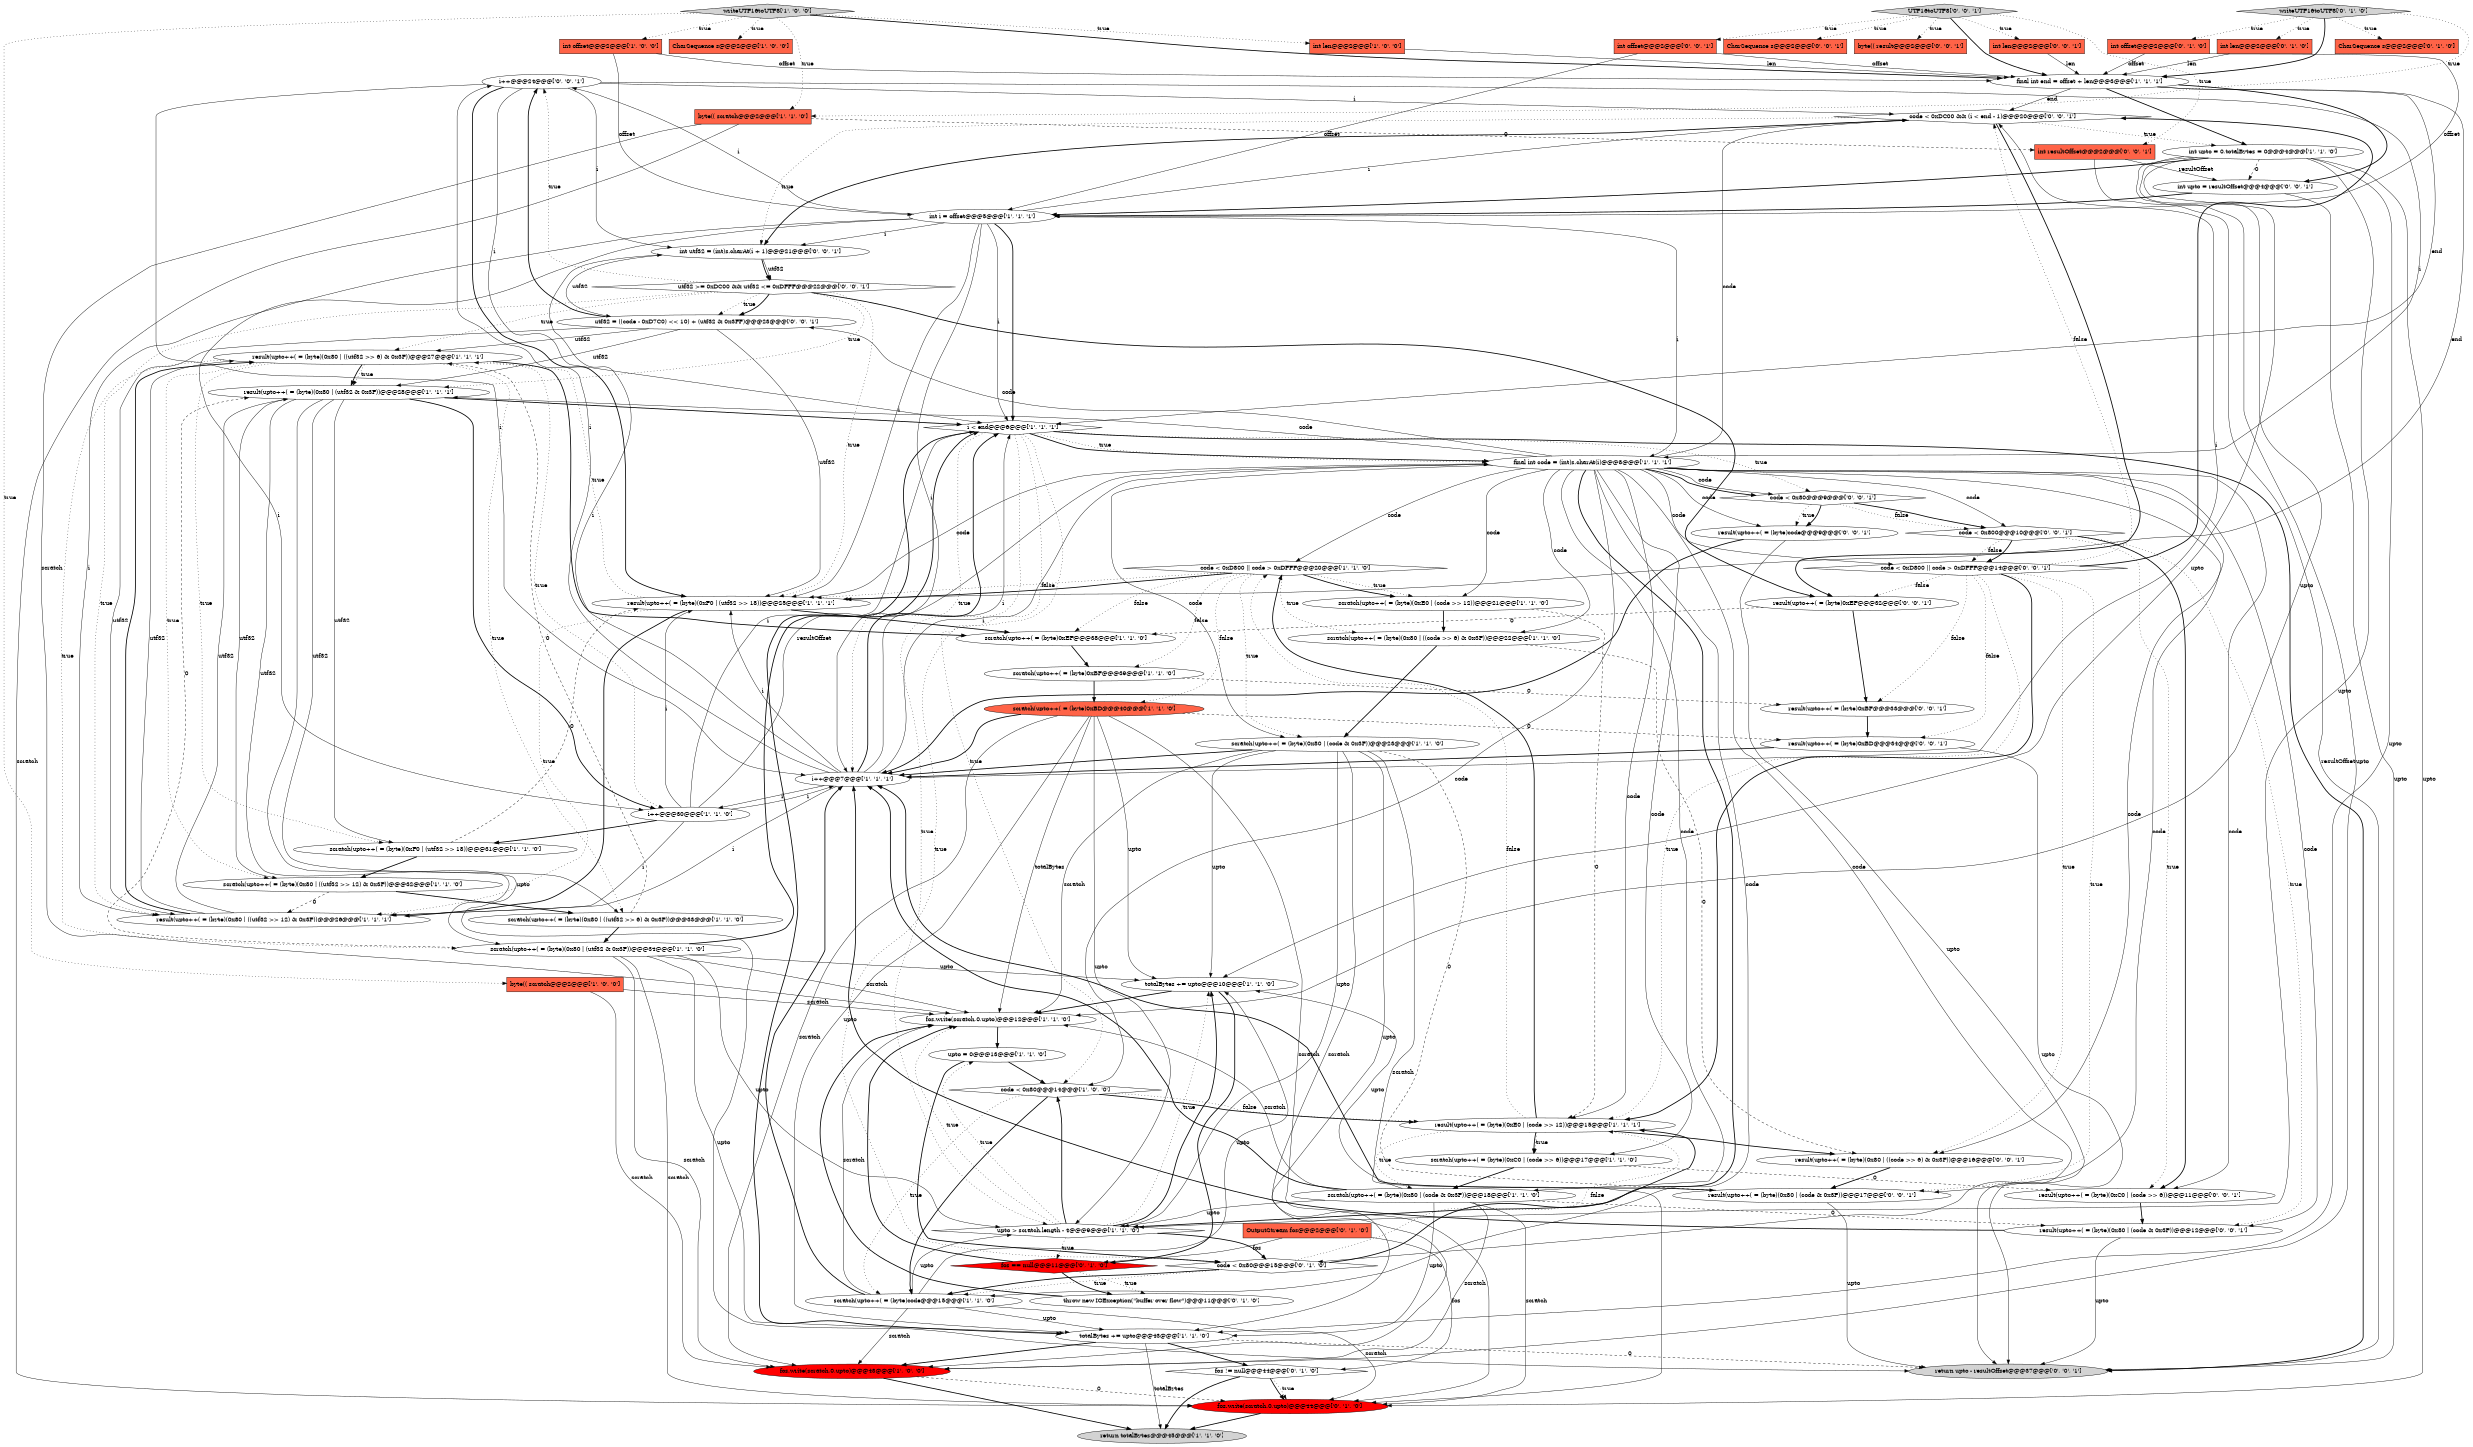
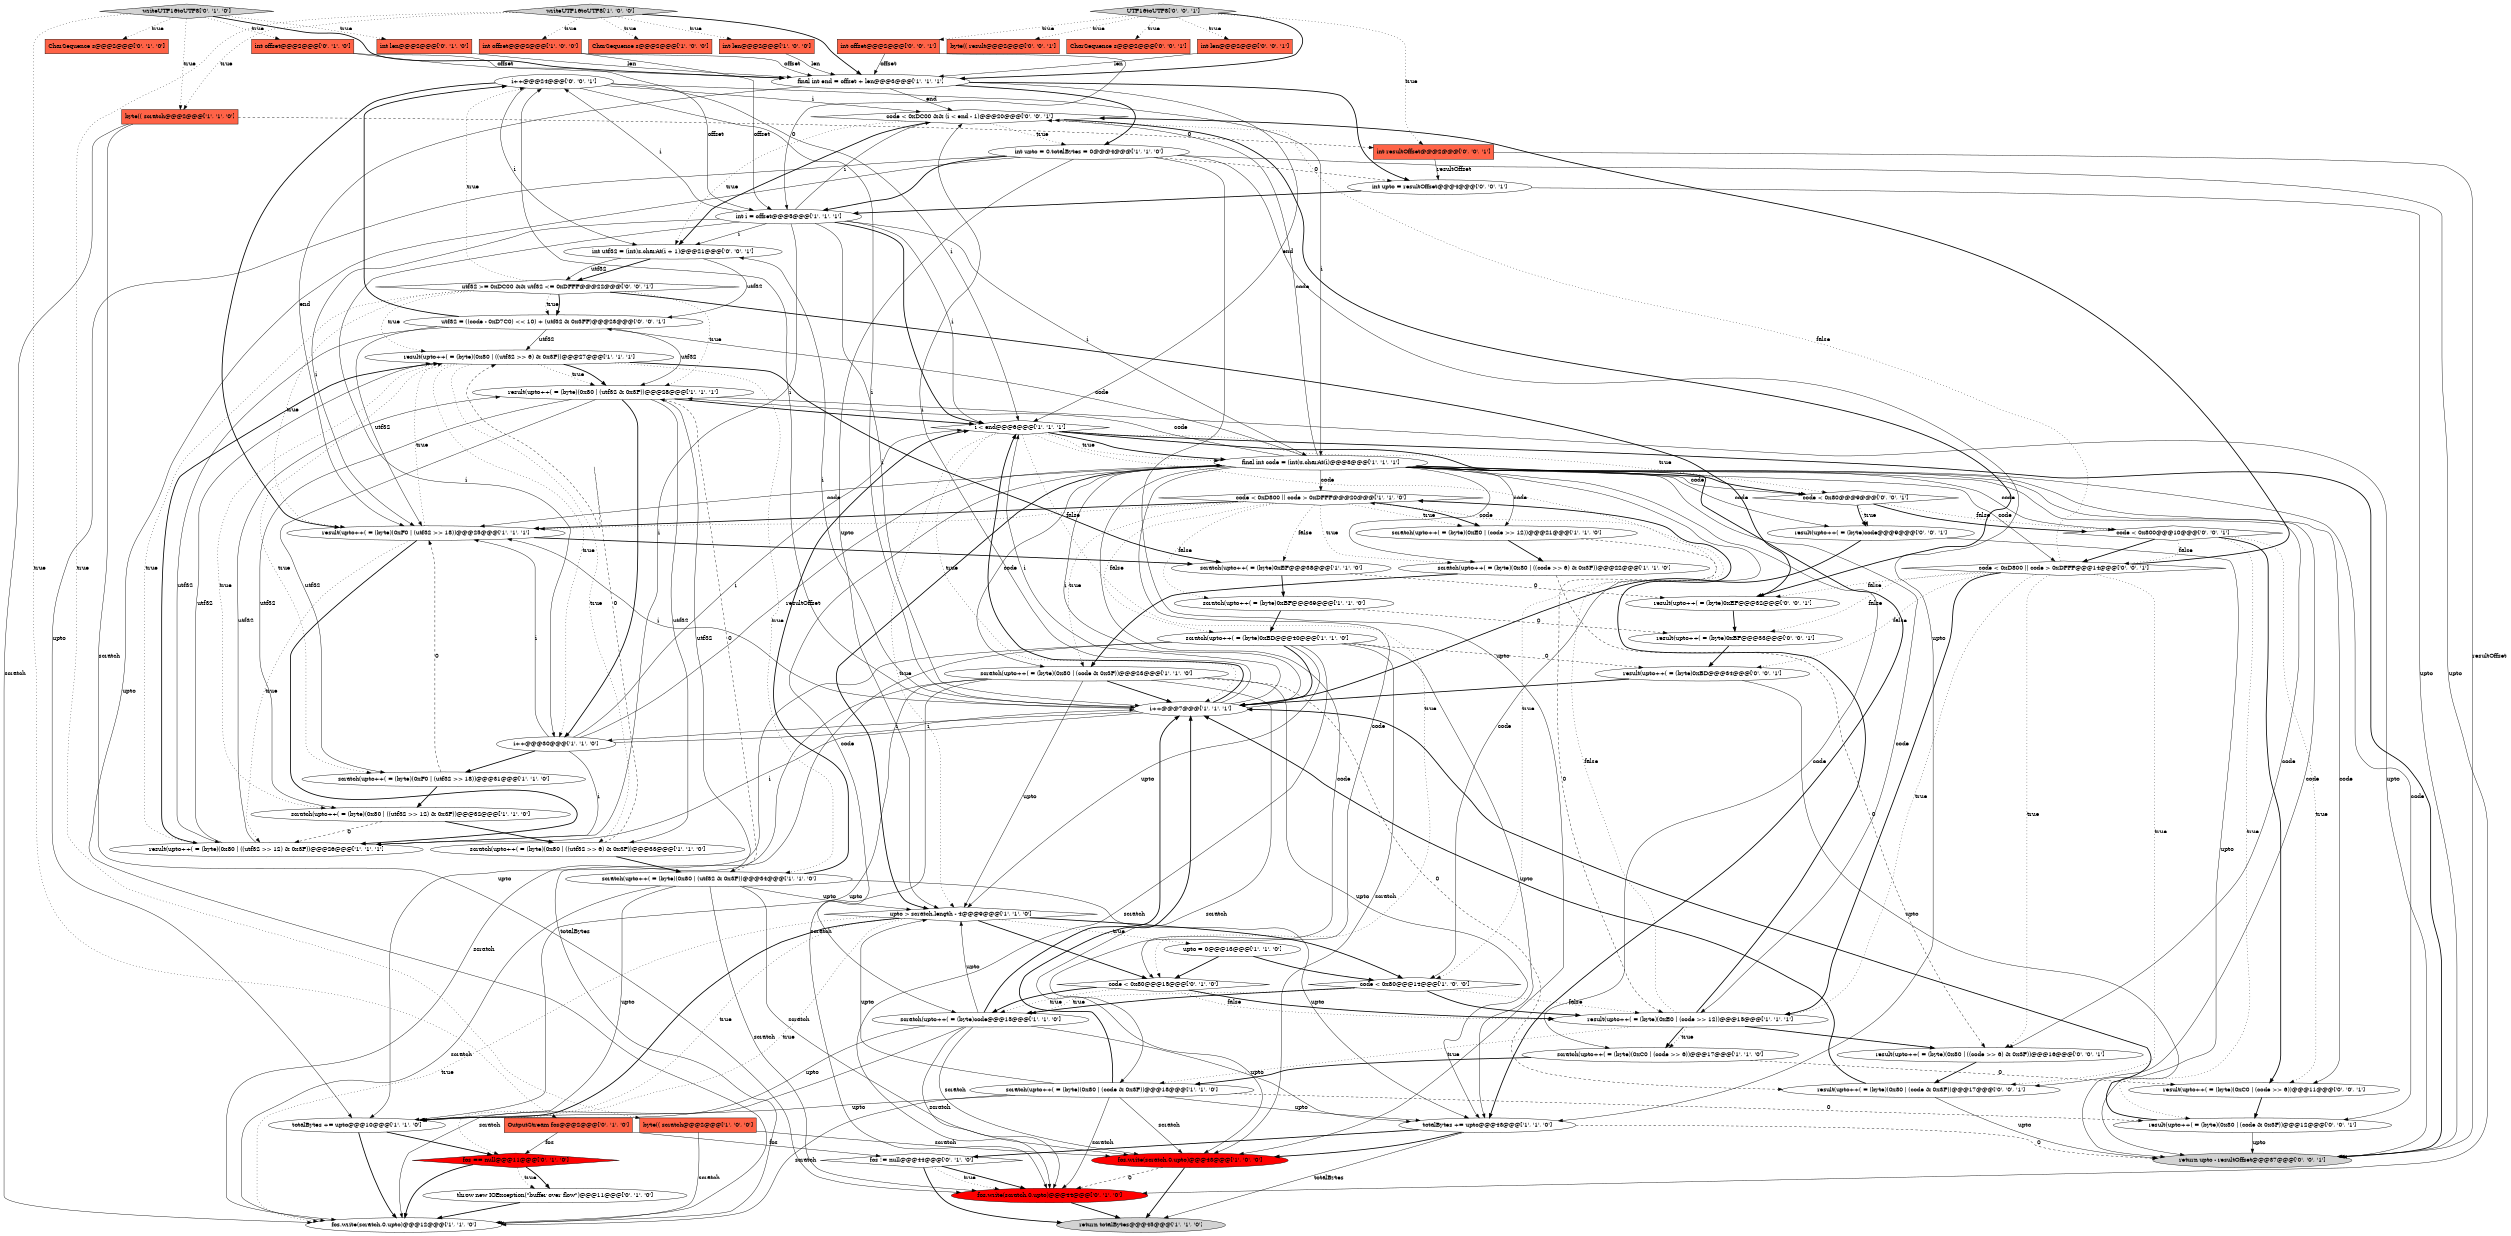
(1332, 134) -> (794, 134)
(1460, 620) -> (1505, 586)
none -> (37, 704)
(1094, 709) -> (1267, 639)
(998, 1035) -> none
